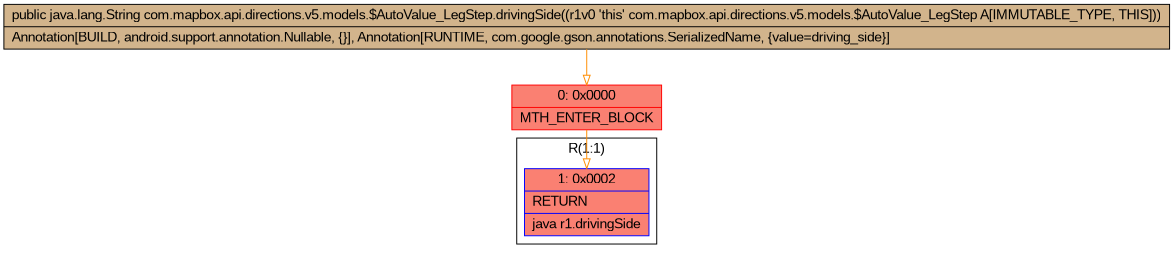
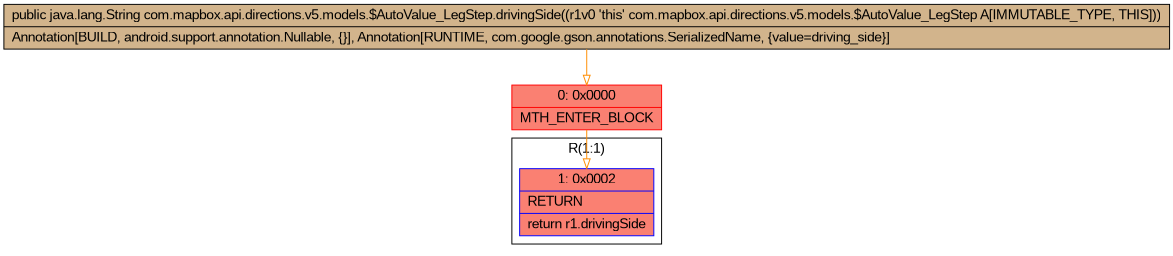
(587, 224) -> (587, 224)
